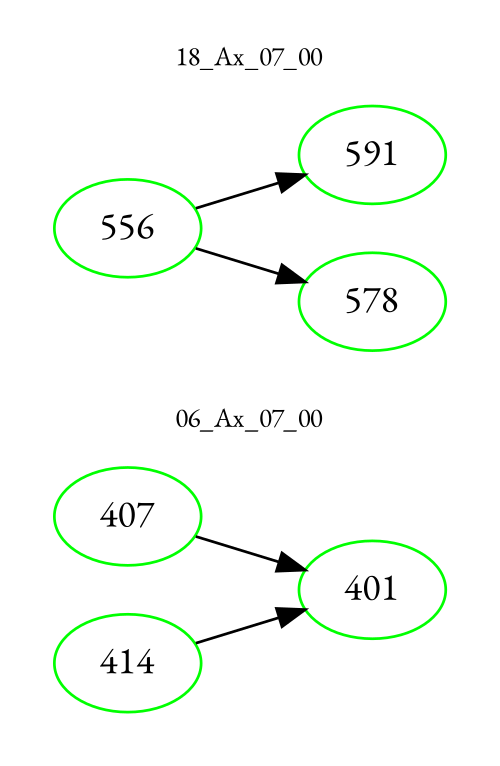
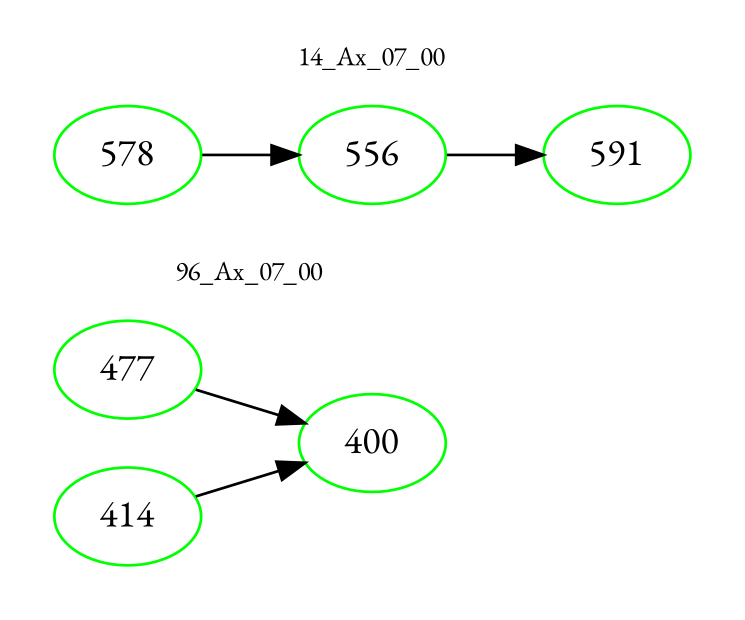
(250, 58) -> (372, 58)
(237, 261) -> (237, 155)
(250, 420) -> (250, 273)
(128, 516) -> (128, 370)
(372, 590) -> (372, 443)
